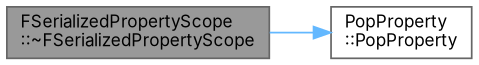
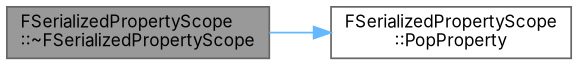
(401, 33) -> (451, 33)
